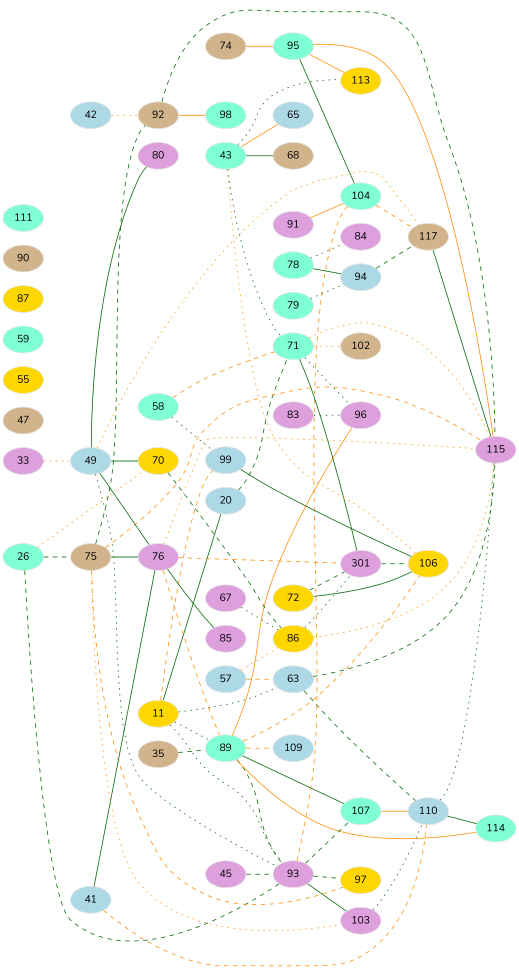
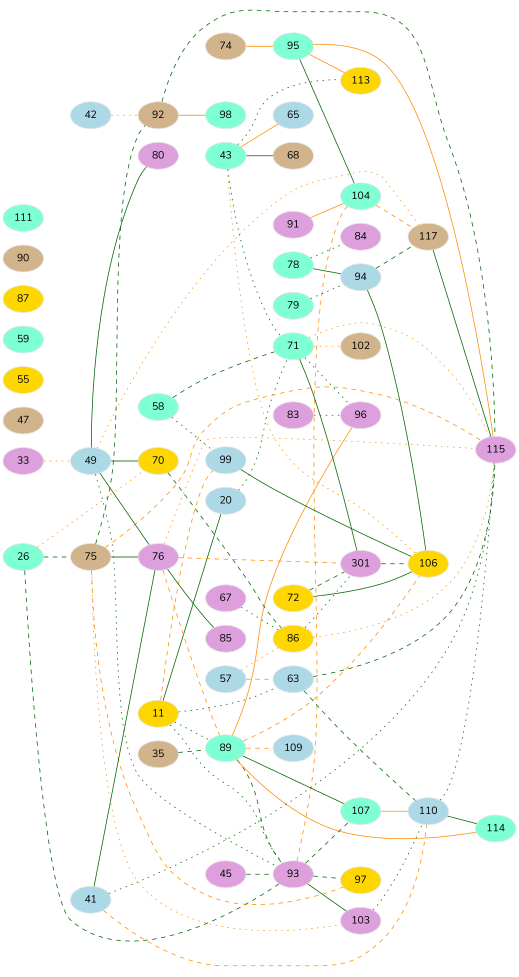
(222, 371) -> (222, 371)
none -> (404, 418)
(264, 429) -> (264, 429)
none -> (373, 737)
